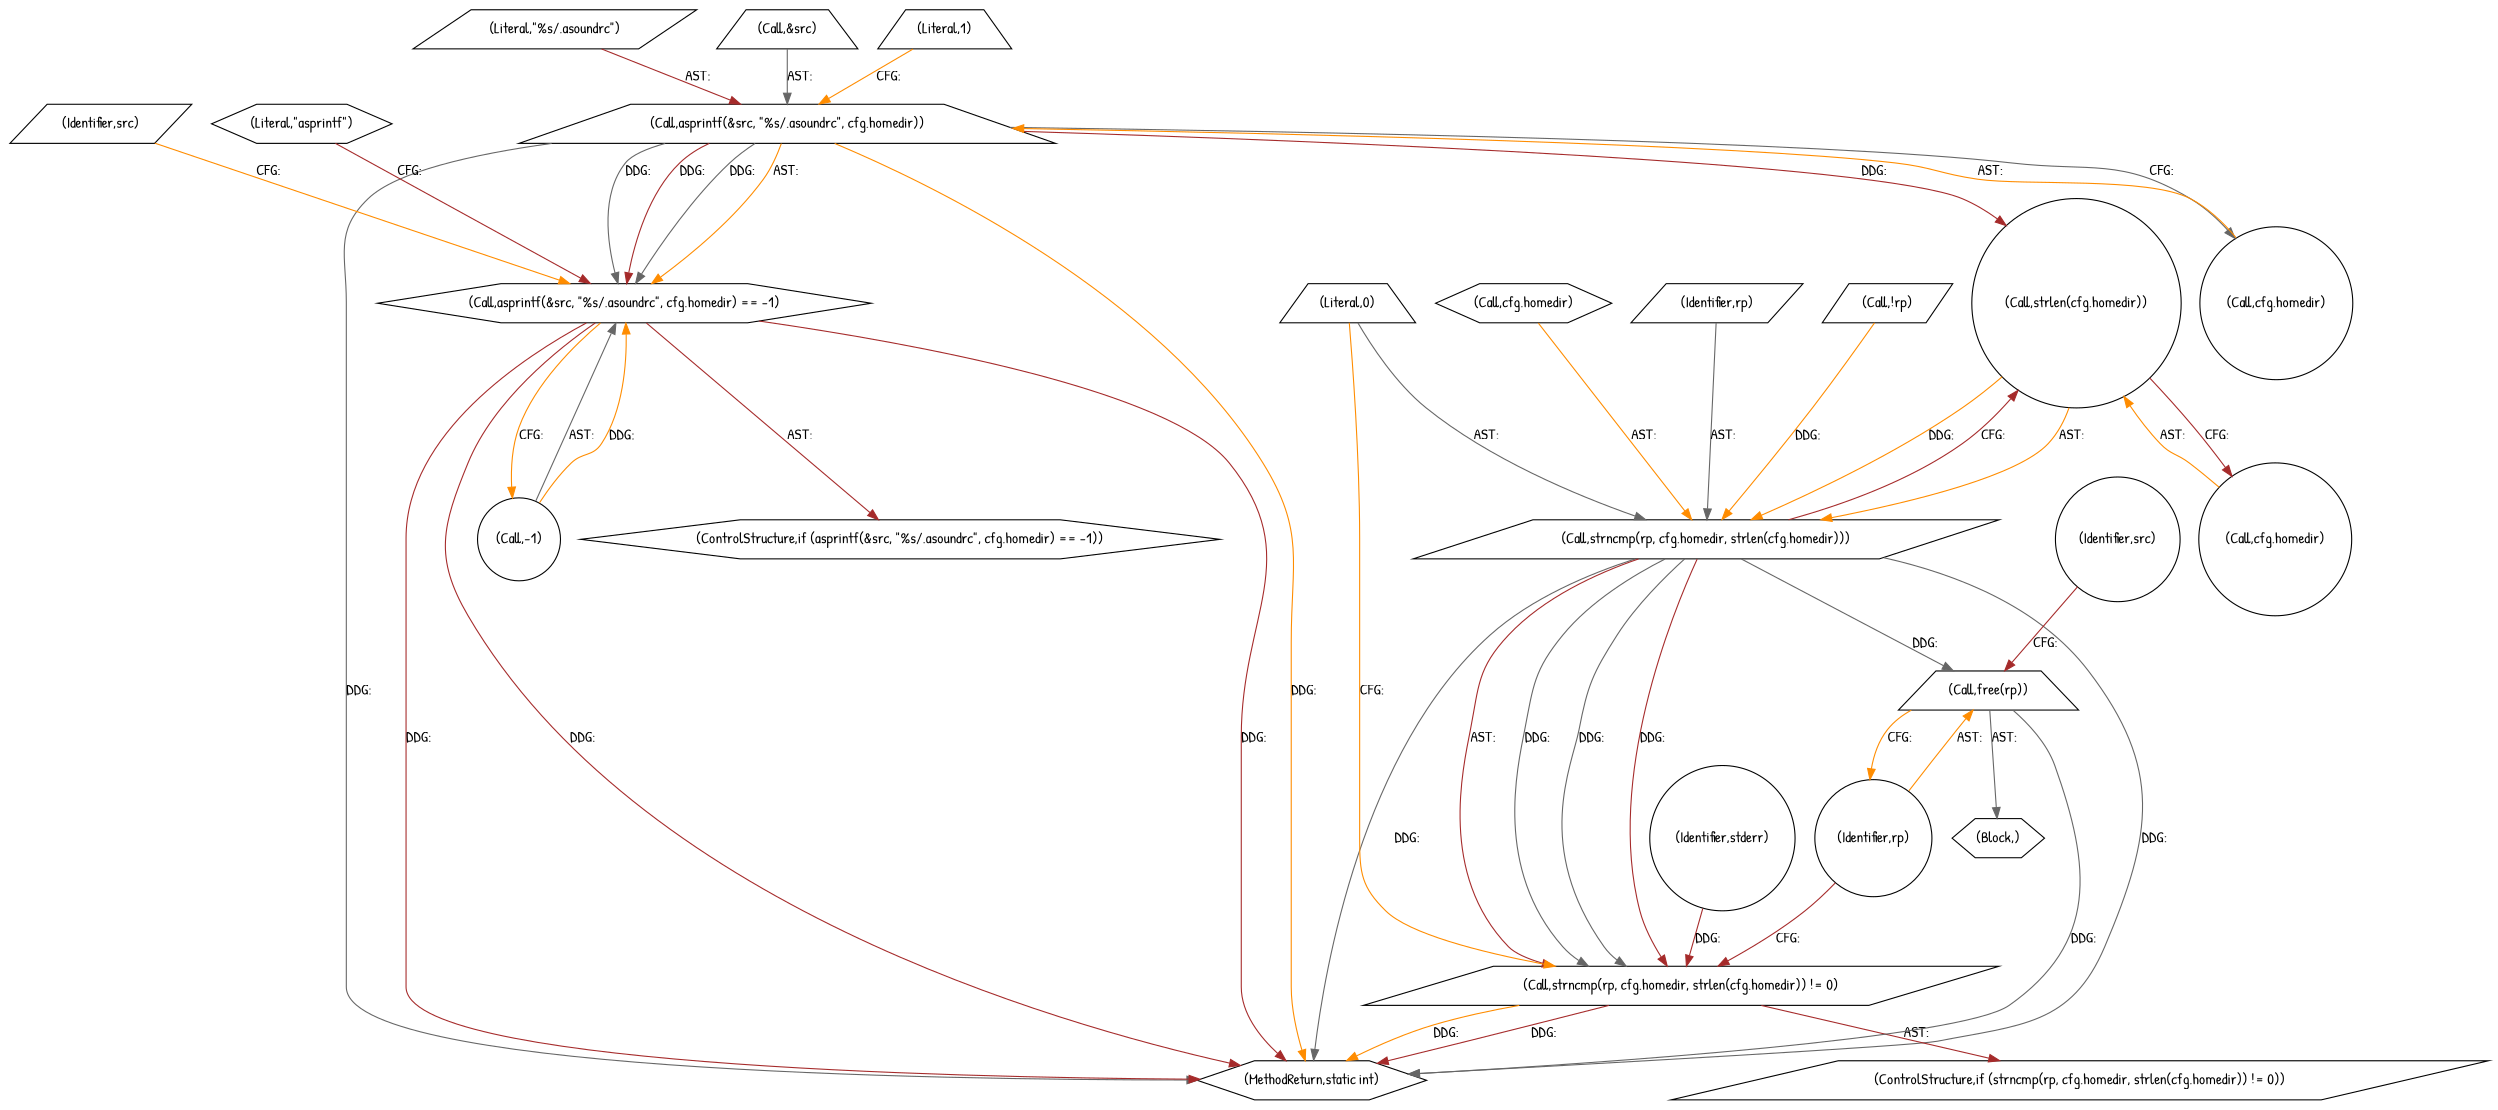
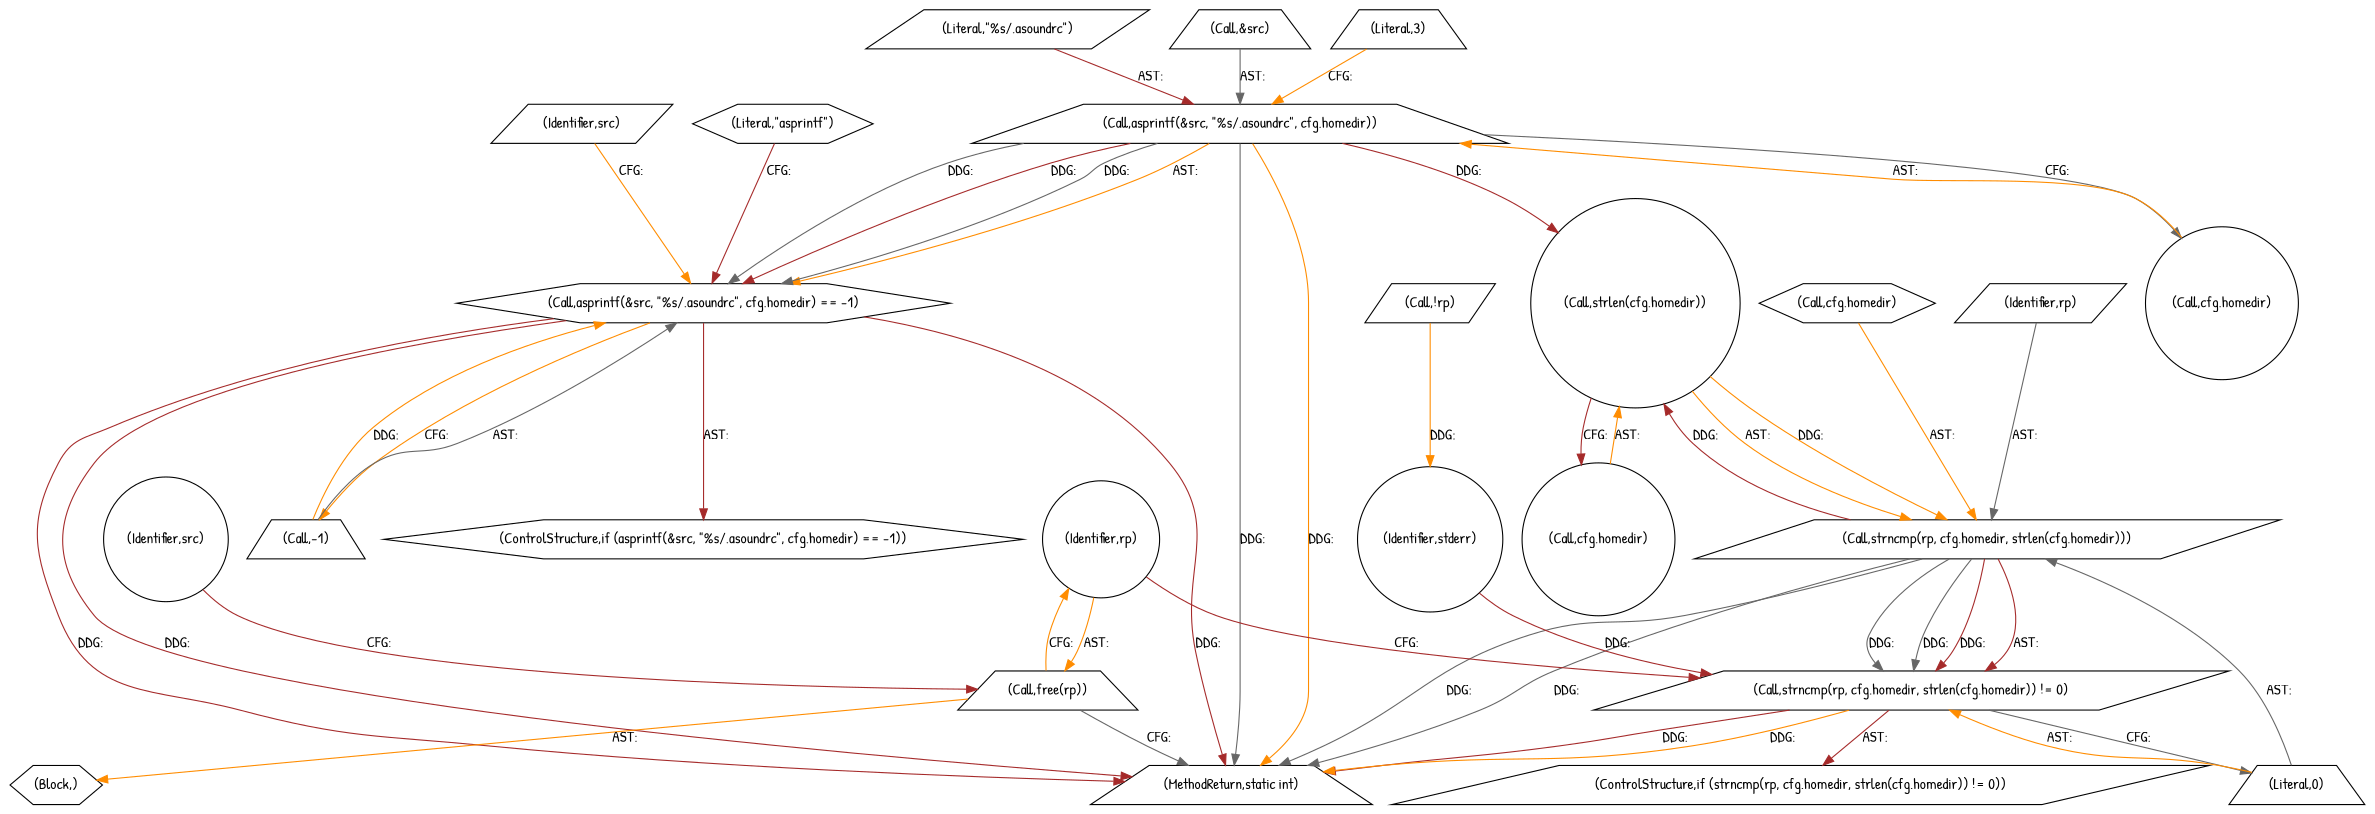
(945, 29) -> (1399, 29)
(1804, 419) -> (1430, 389)
(1995, 435) -> (1708, 435)
(519, 539) -> (306, 539)
(1842, 612) -> none
(1374, 691) -> (2062, 738)
none -> (2115, 740)
(1993, 759) -> (538, 739)
(2086, 939) -> (1161, 738)
(1312, 1080) -> (1231, 785)
